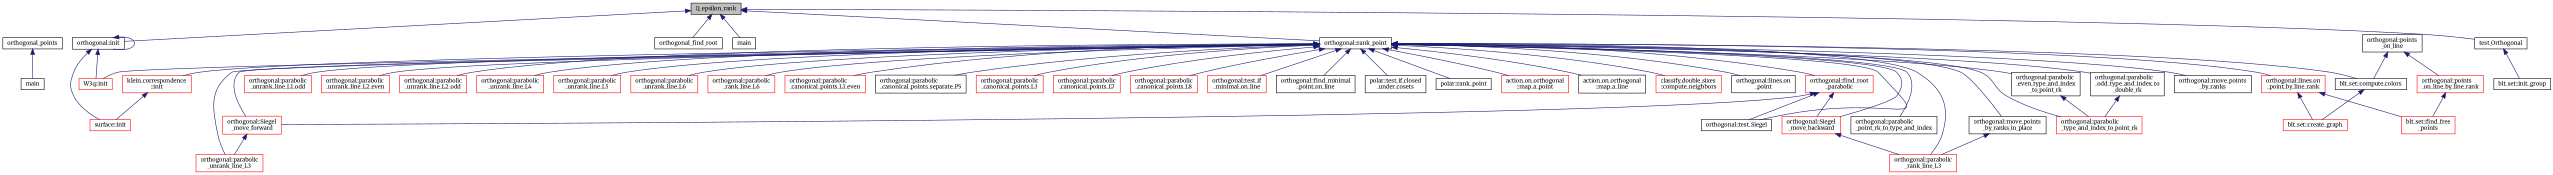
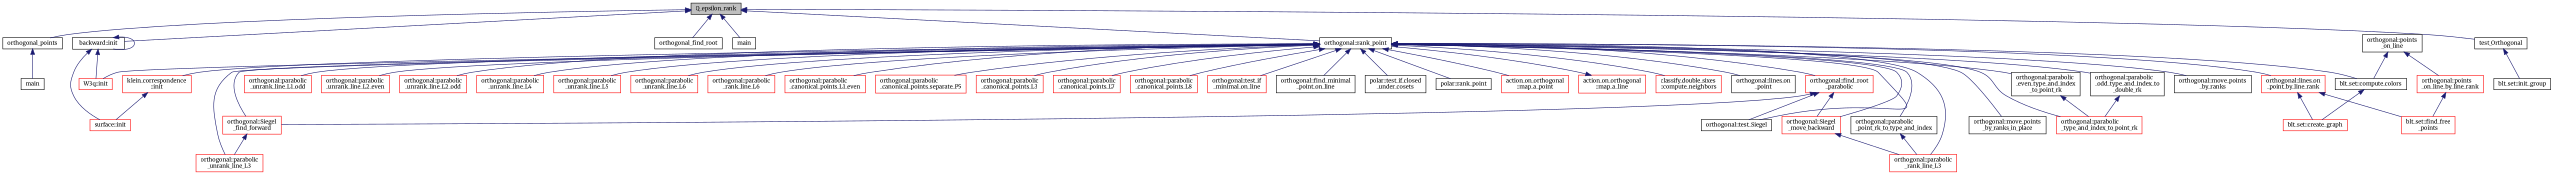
none -> (367, 17)
(98, 43) -> (98, 43)
(1490, 59) -> (1489, 57)
(921, 84) -> (921, 84)
(1612, 84) -> (1612, 84)
(252, 125) -> (252, 125)
(1963, 145) -> (1910, 146)
